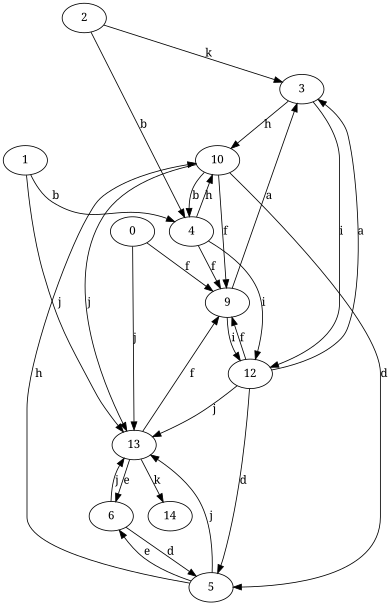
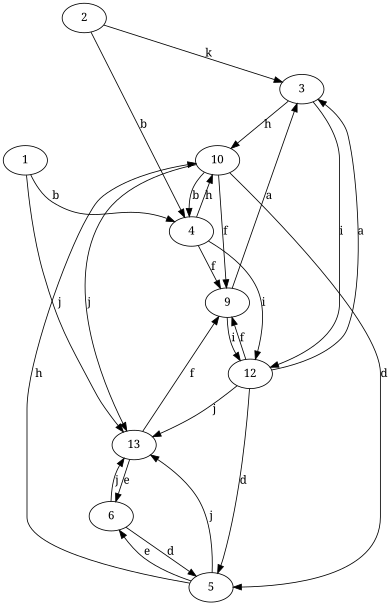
(133, 232) -> none
(170, 516) -> none
